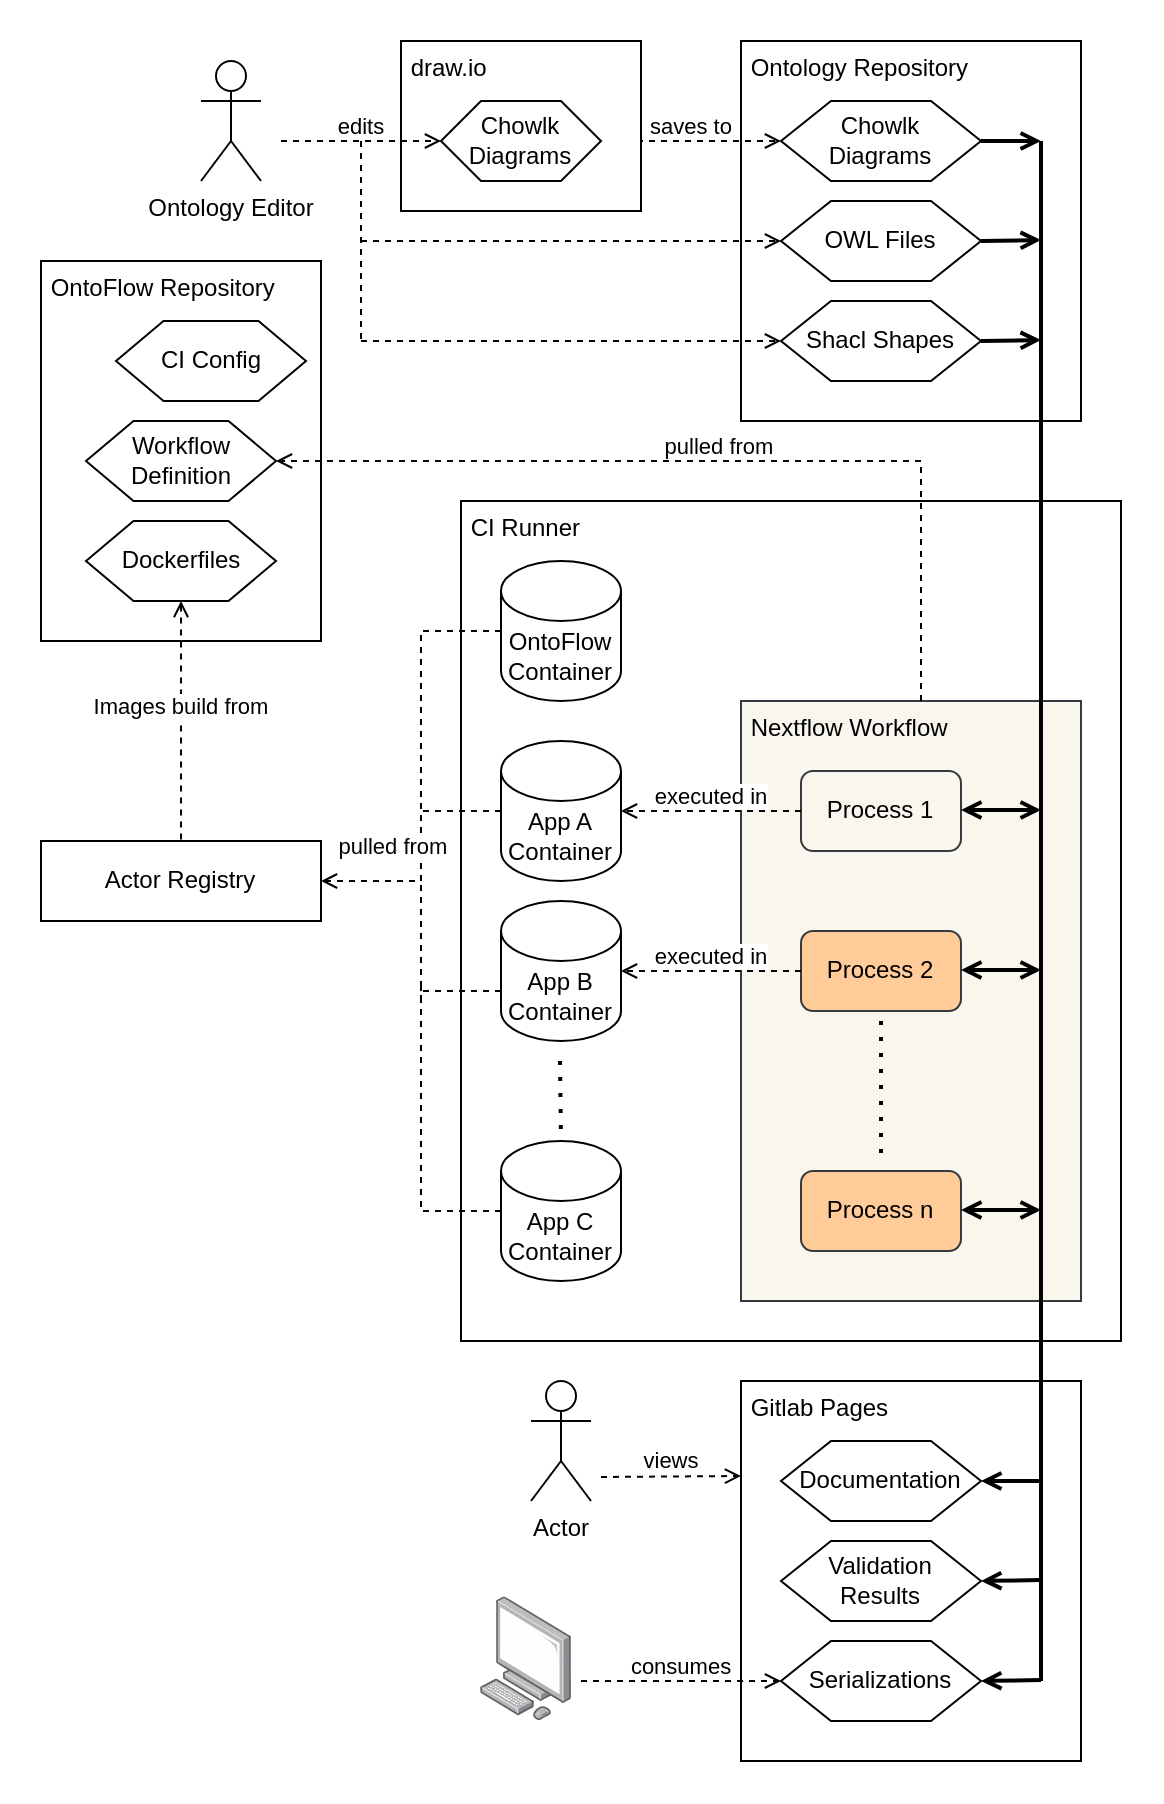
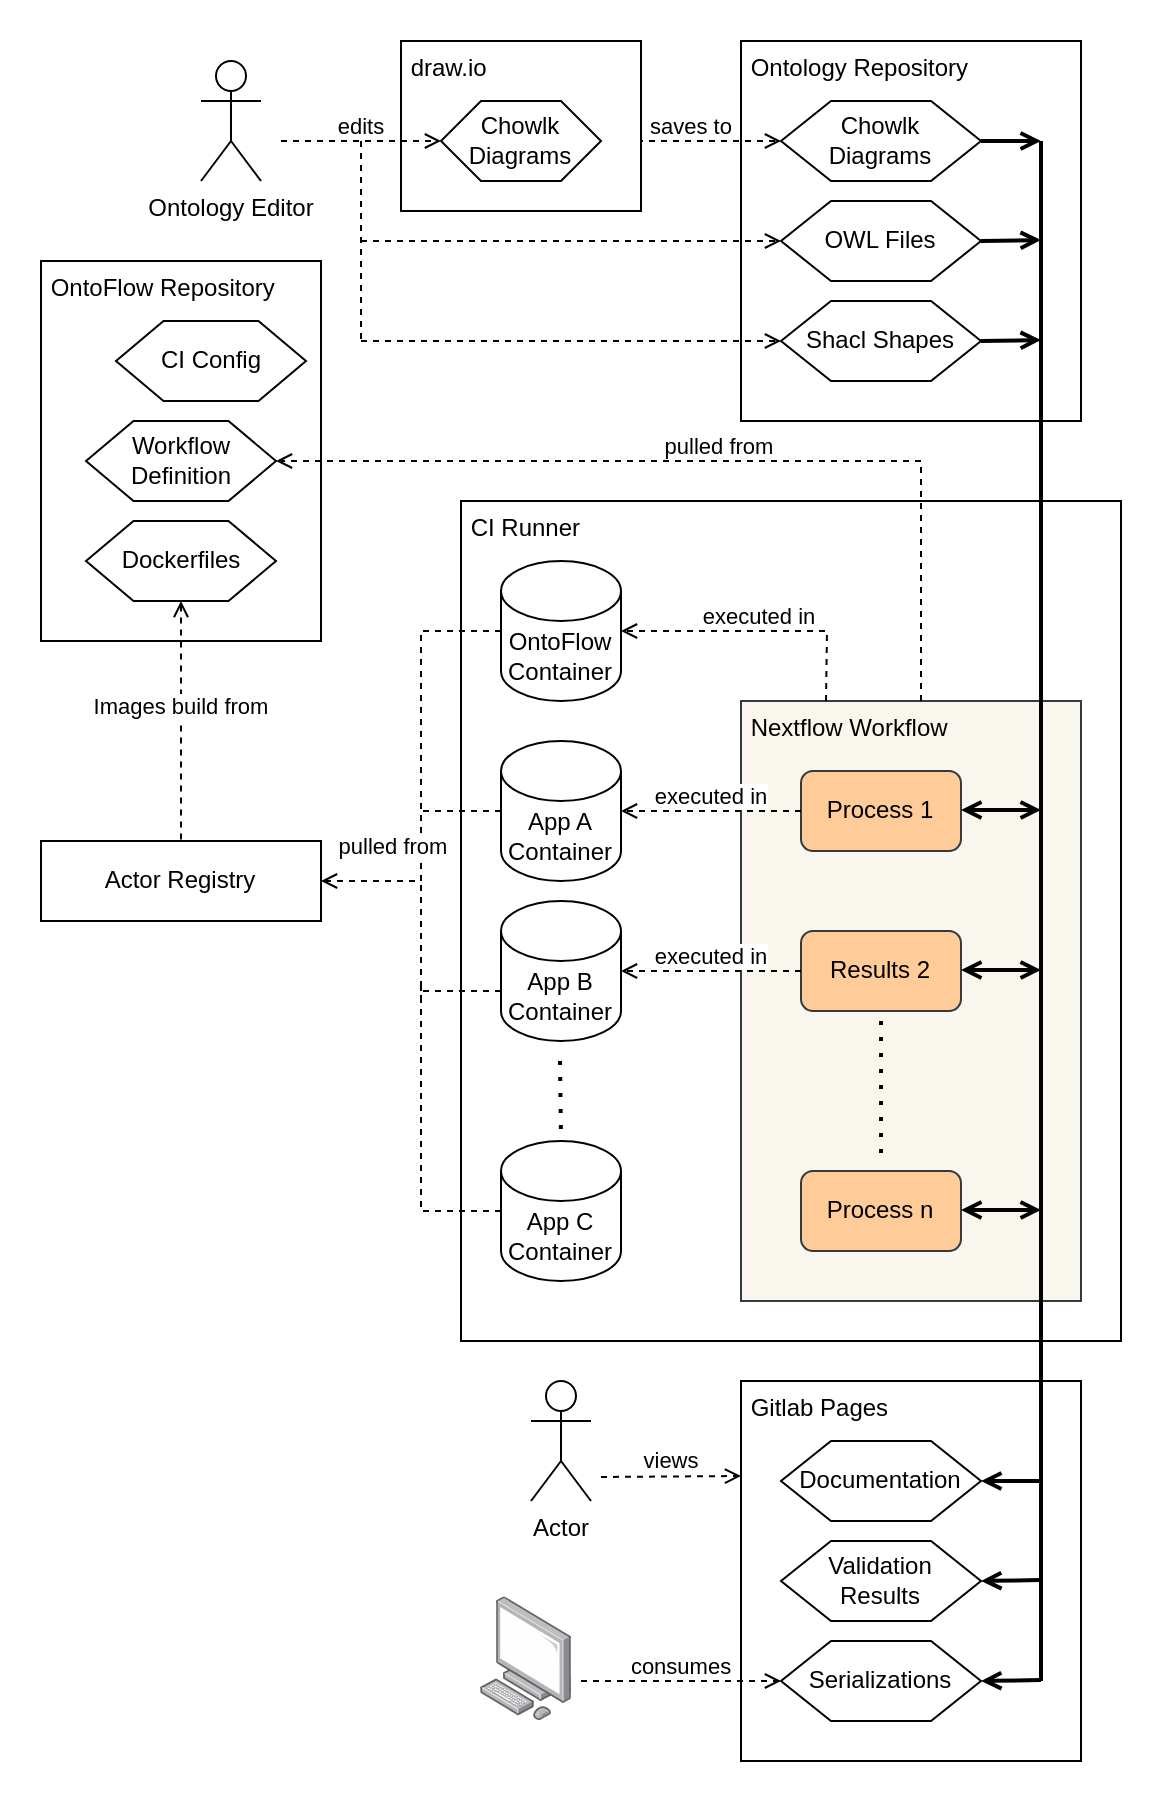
none -> (762, 631)
(881, 811) -> (881, 811)
(881, 971) -> (881, 971)
